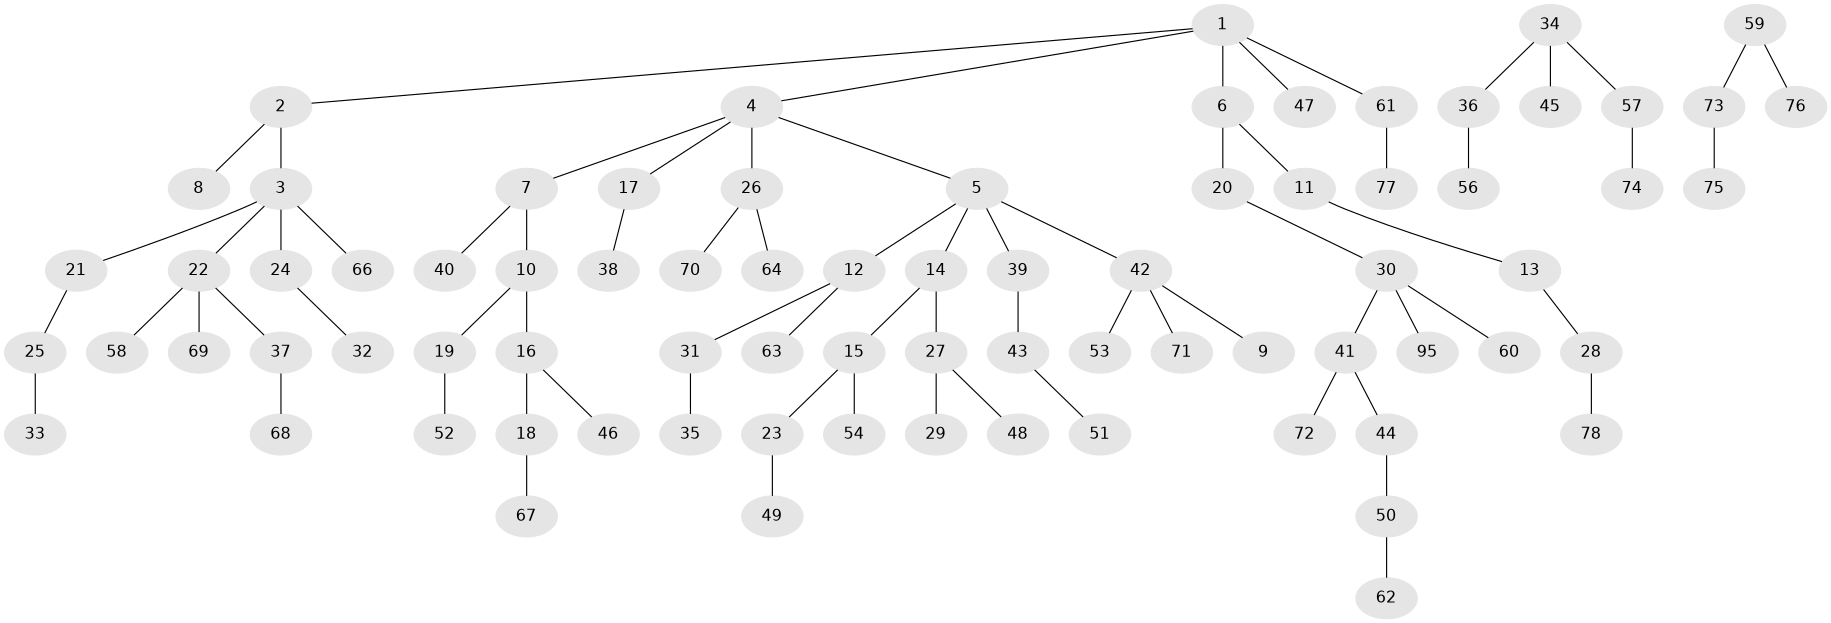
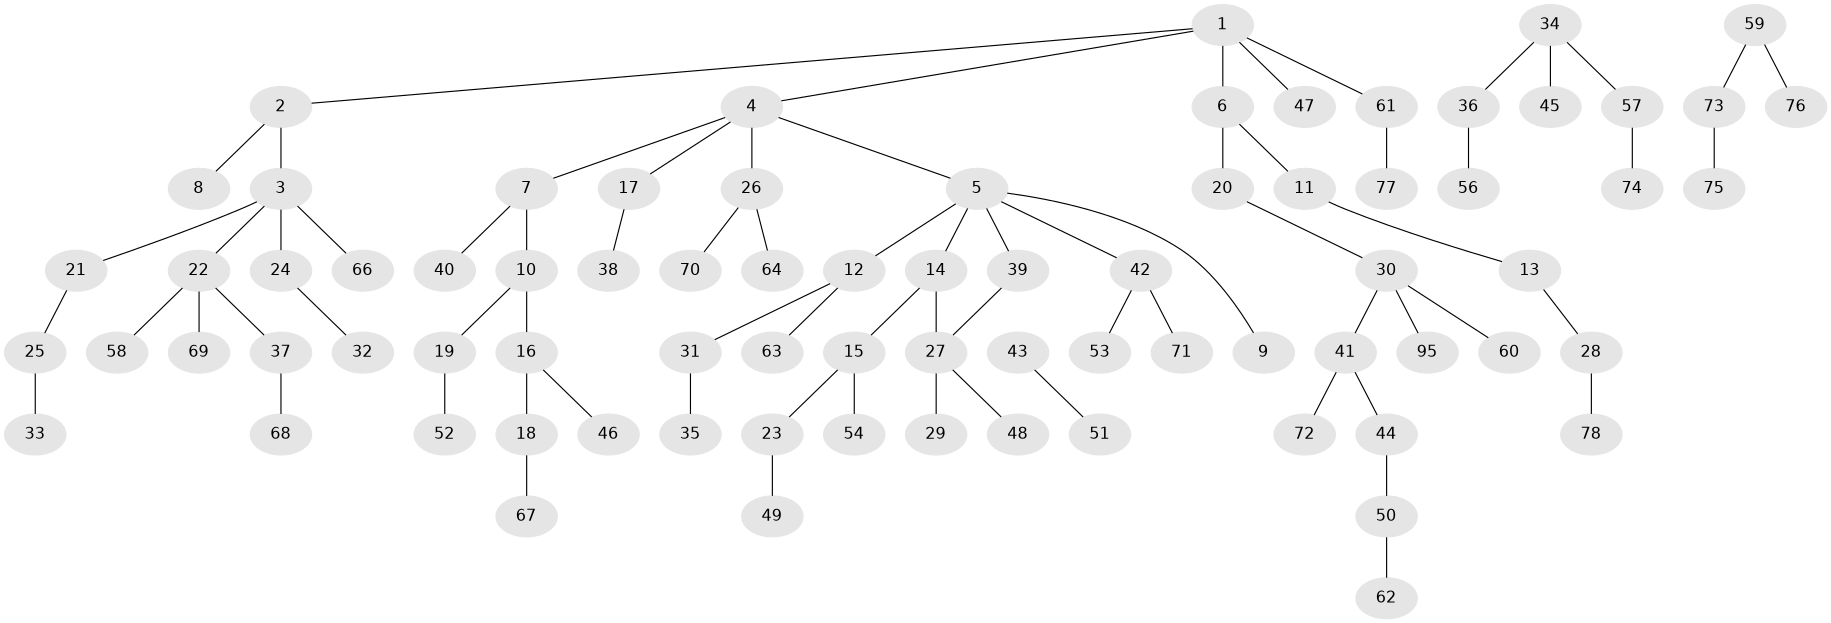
(1018, 312) -> (977, 312)
(1202, 312) -> (1149, 232)
